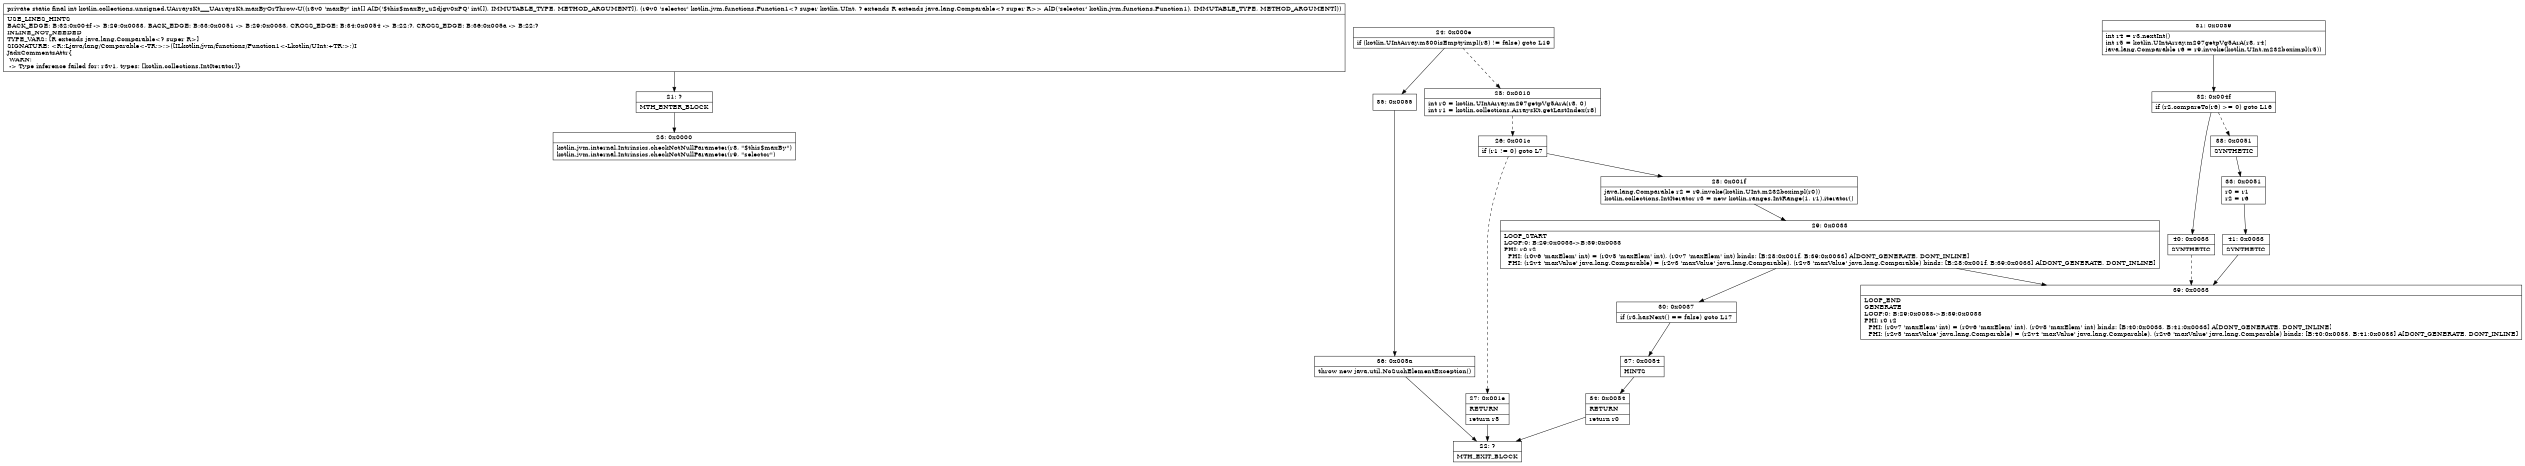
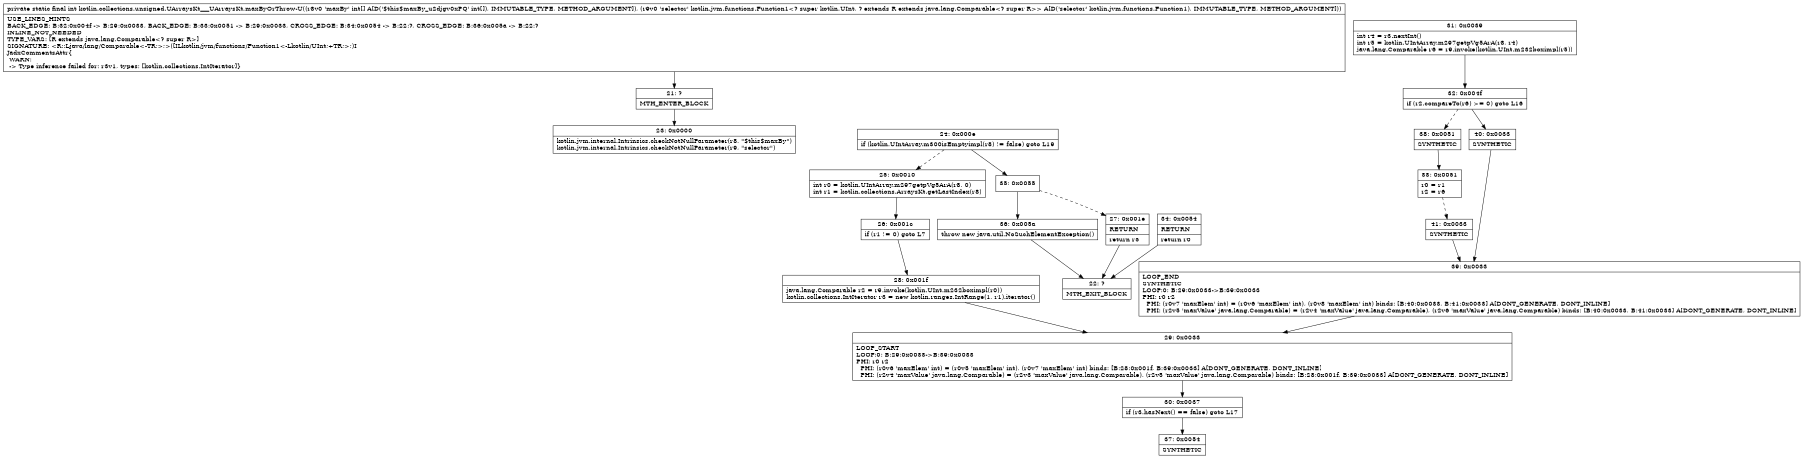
(1513, 124) -> (896, 206)
(2245, 217) -> (1444, 206)
(2191, 268) -> (1483, 204)
(1487, 271) -> (1071, 201)
(1999, 276) -> (1321, 324)
(1883, 307) -> (1162, 284)
(1635, 371) -> (1182, 450)
(1629, 383) -> none
